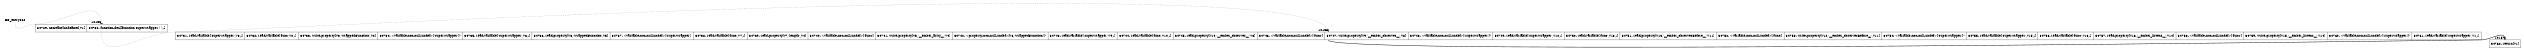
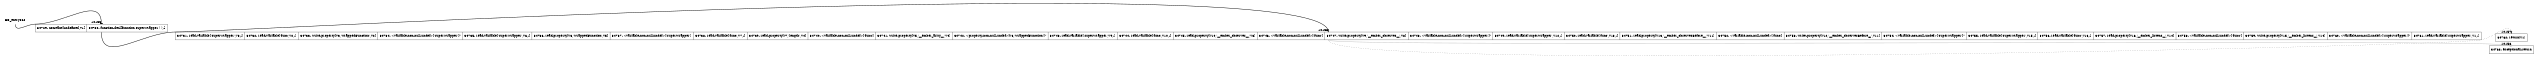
(710, 10) -> (710, 10)
(61, 19) -> (61, 19)
(1917, 46) -> (1921, 54)
none -> (2511, 50)
